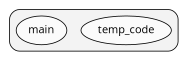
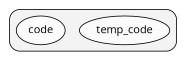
(42, 30) -> (41, 30)
